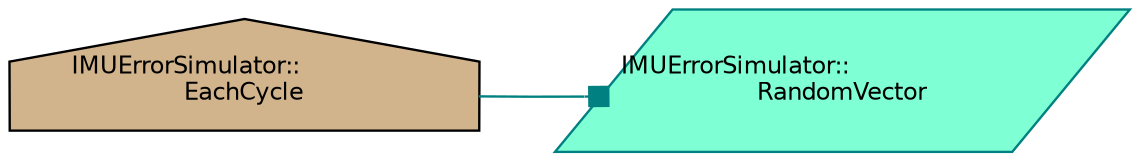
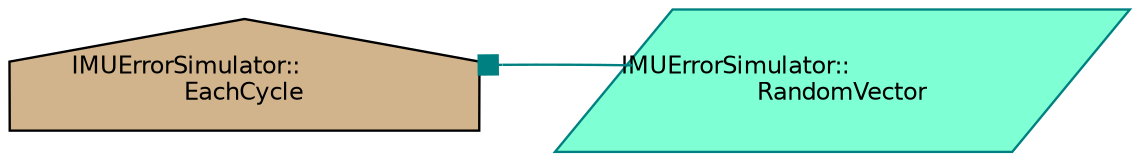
(531, 97) -> (568, 65)
